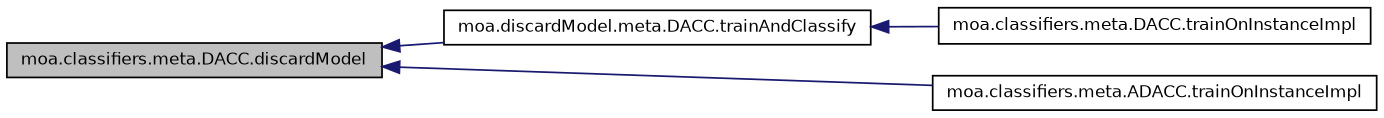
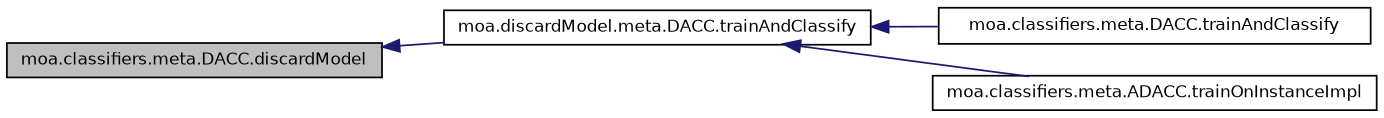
(1155, 26) -> (1155, 26)
(666, 76) -> (915, 61)
